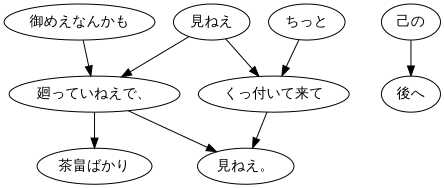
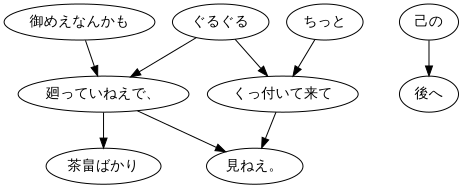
(212, 22) -> (221, 22)
